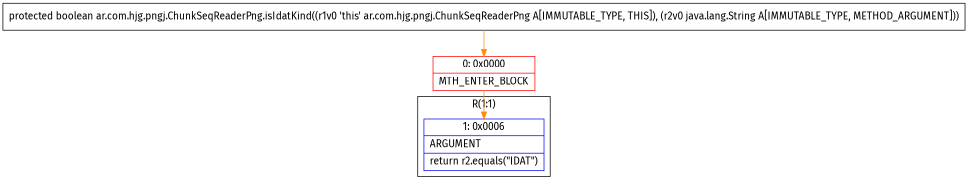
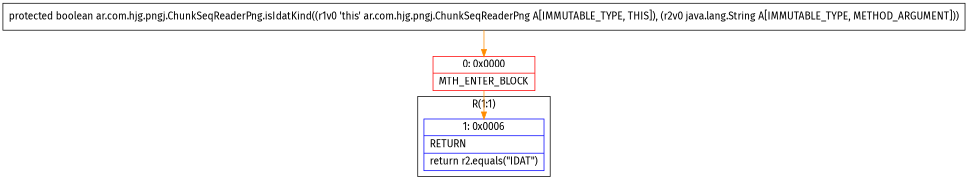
(456, 144) -> (448, 144)
